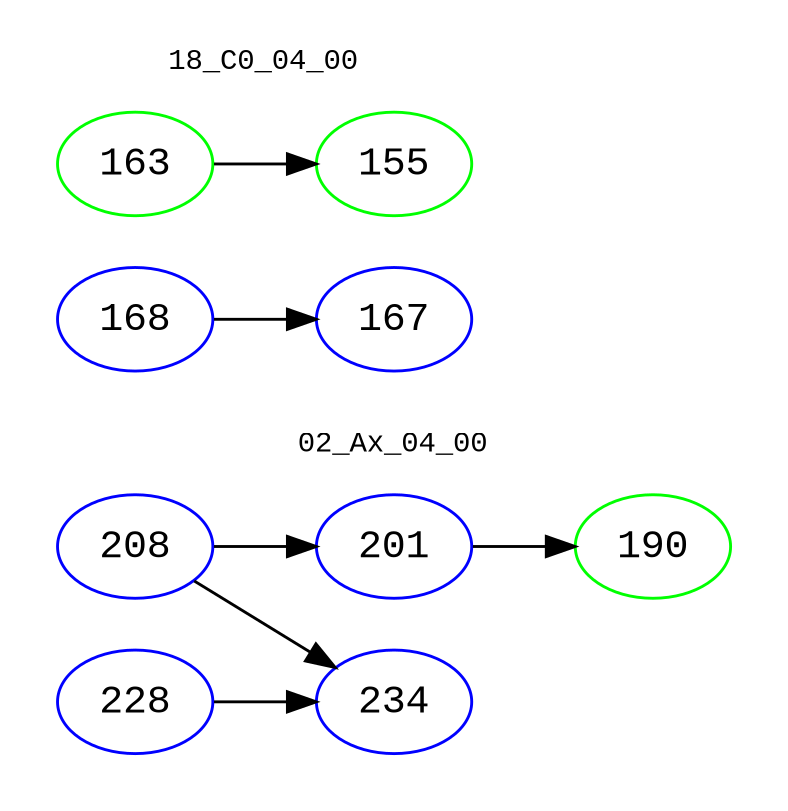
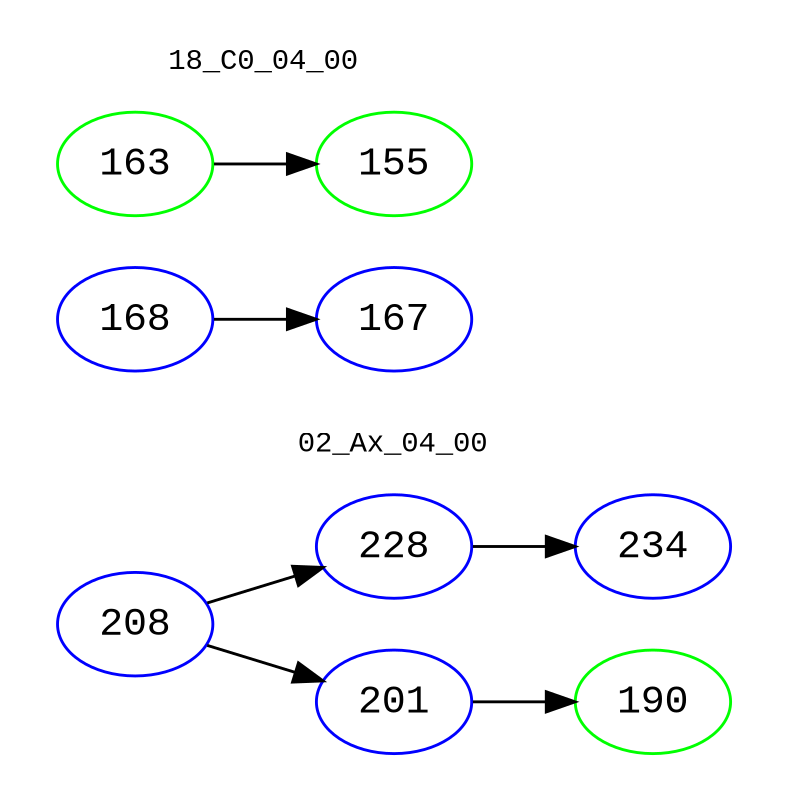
(252, 617) -> (251, 590)
